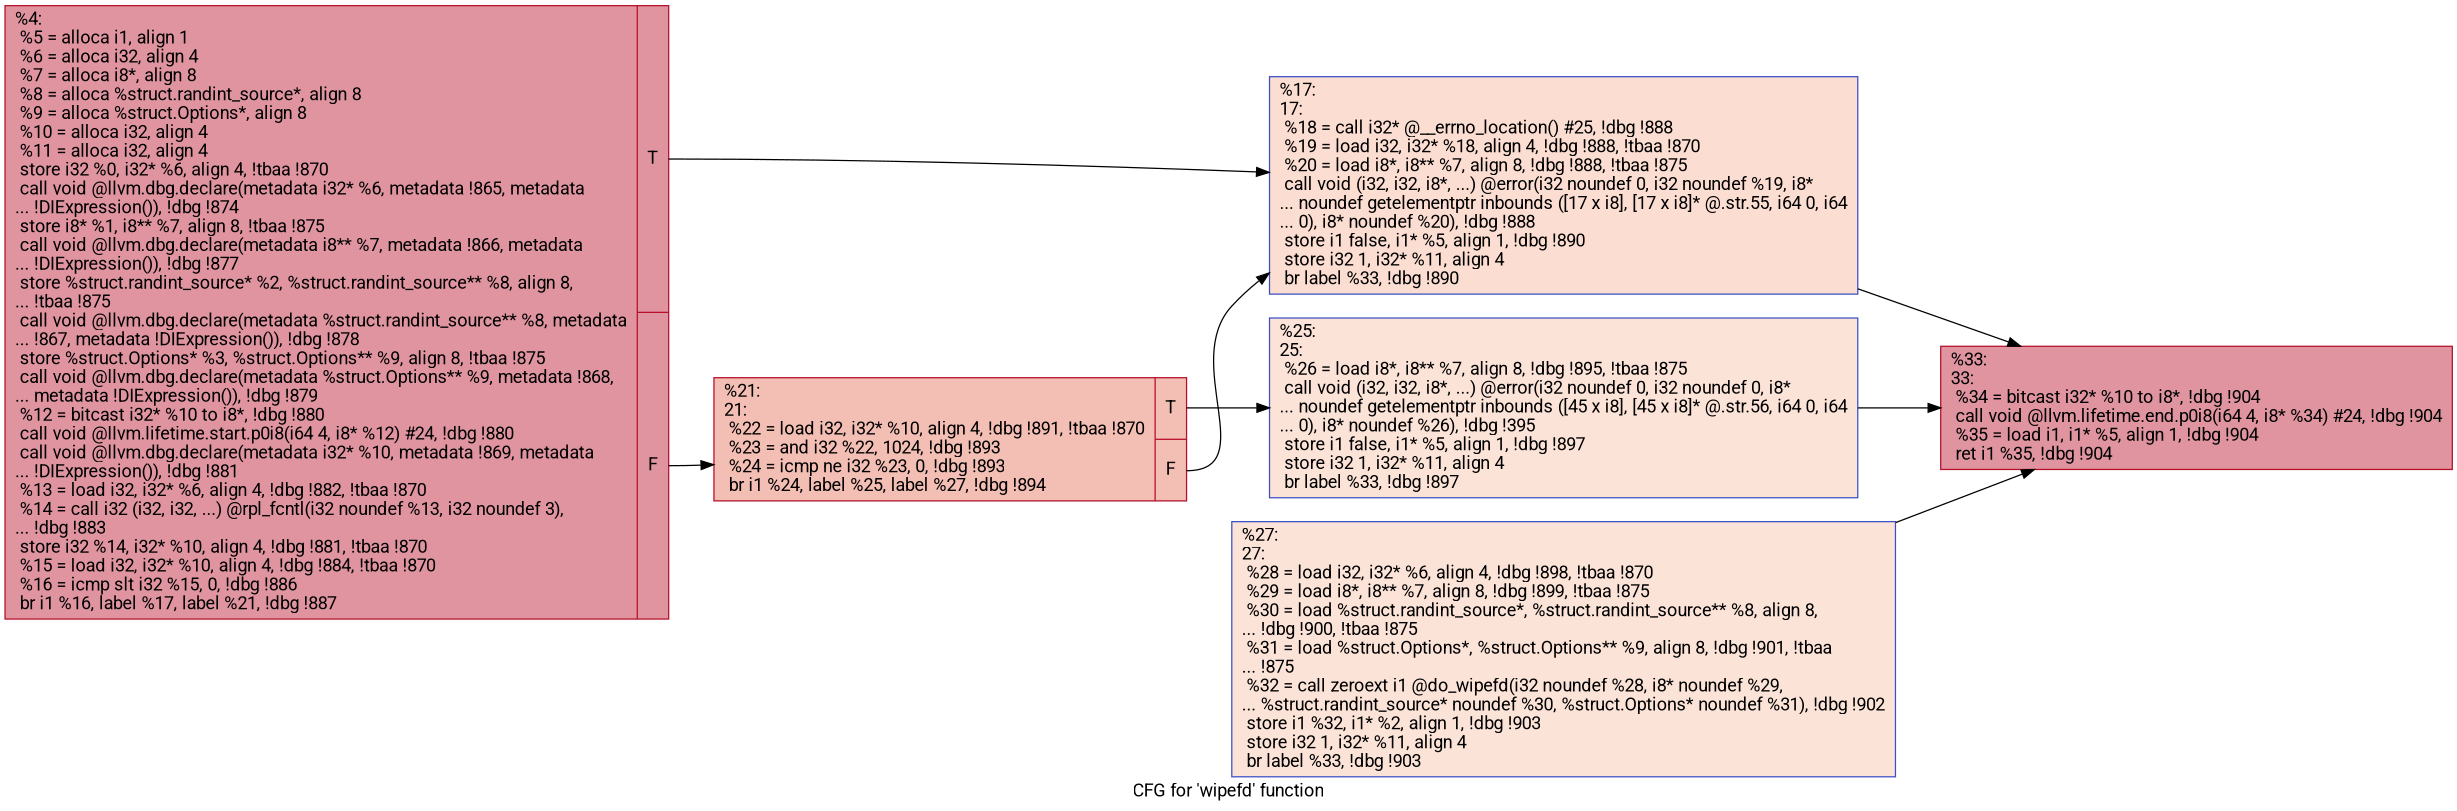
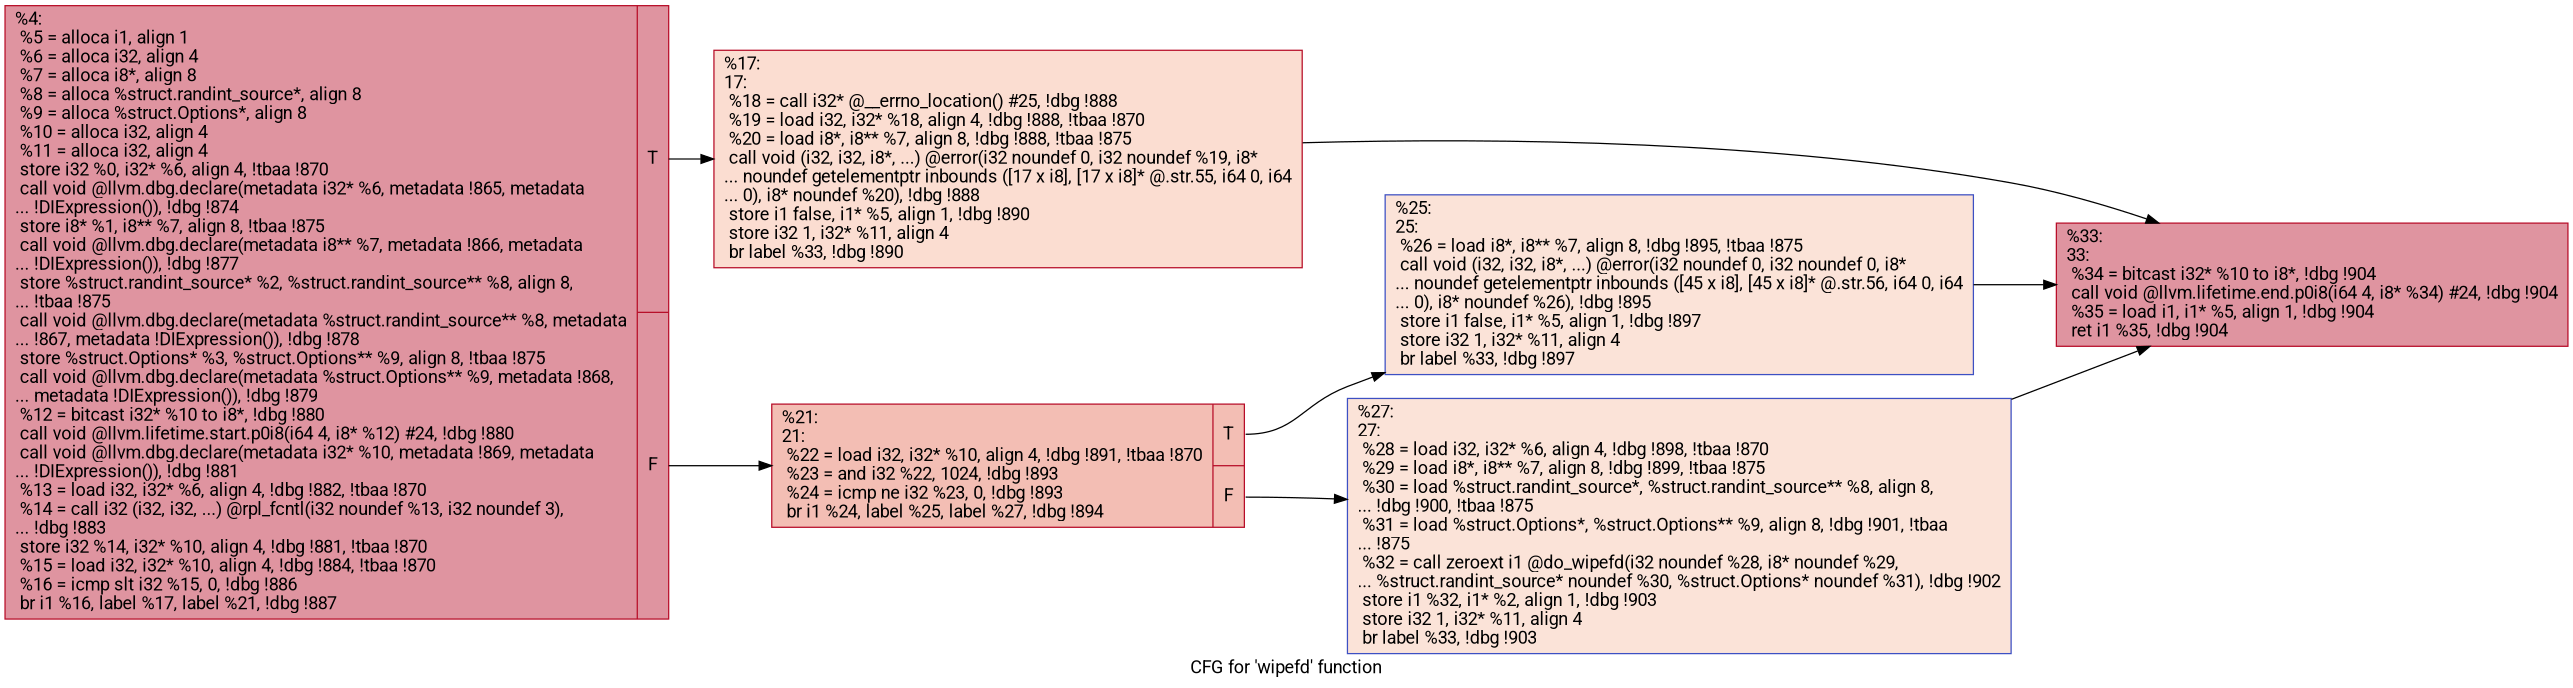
(1564, 185) -> (1008, 159)
(1215, 379) -> (1290, 498)
(1408, 426) -> (1523, 303)
